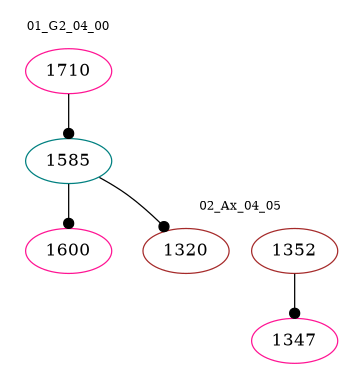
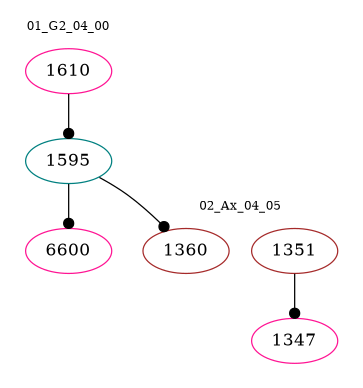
(69, 71) -> (69, 71)
(69, 161) -> (69, 161)
(69, 251) -> (69, 251)
(186, 251) -> (186, 251)
(295, 251) -> (295, 251)
